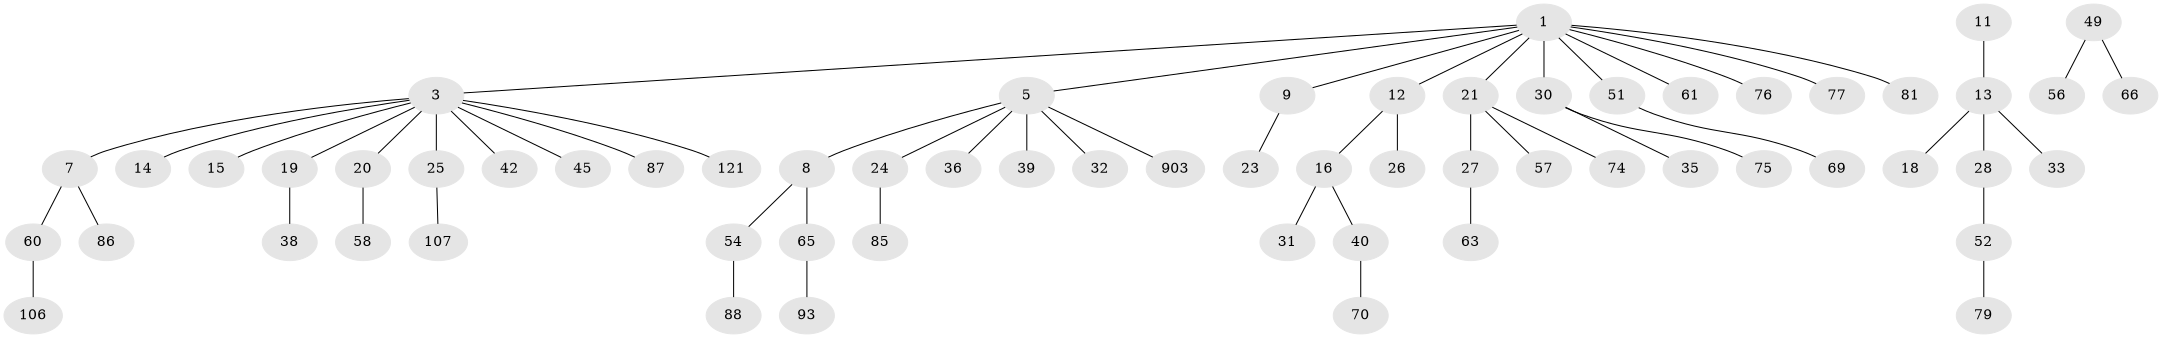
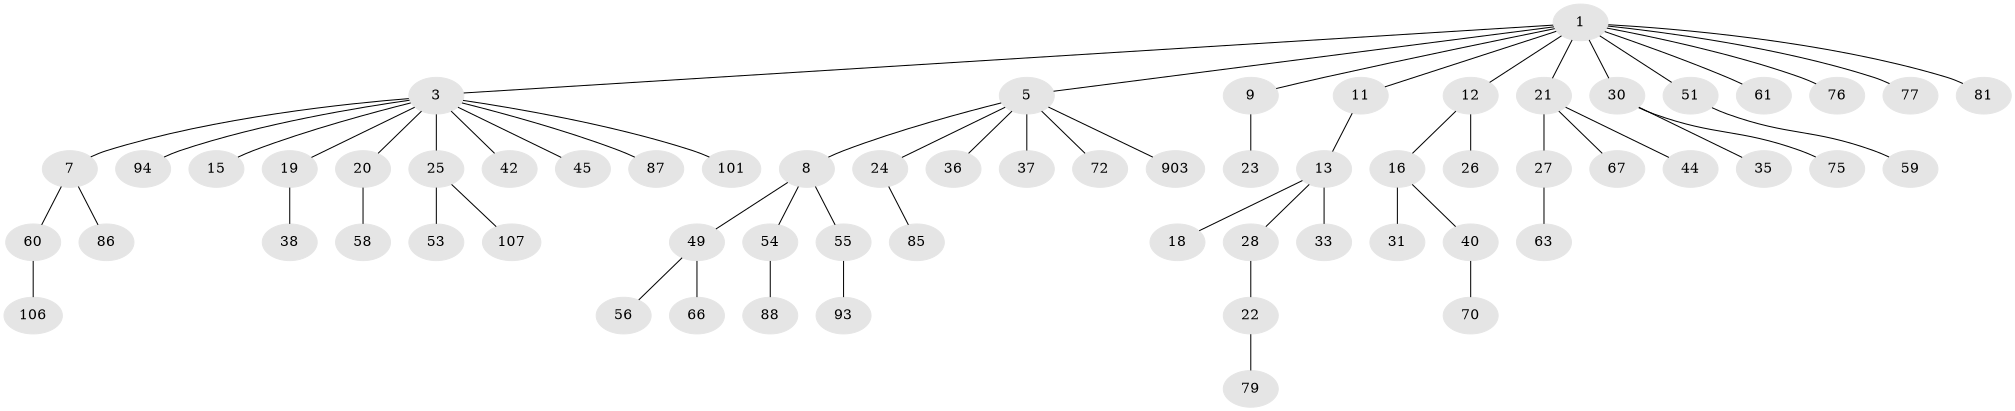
none -> (1471, 59)
(143, 169) -> (143, 169)
(732, 169) -> (732, 169)
(1027, 169) -> (1027, 169)
(1100, 169) -> (1100, 169)
(1544, 169) -> (1617, 169)
(1617, 169) -> (1691, 169)
(1837, 169) -> (1910, 169)
none -> (752, 206)
none -> (436, 242)
(807, 242) -> (844, 242)
(1984, 242) -> (1251, 316)
